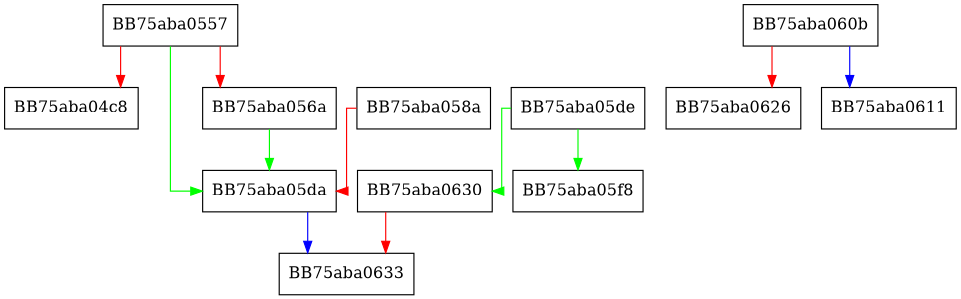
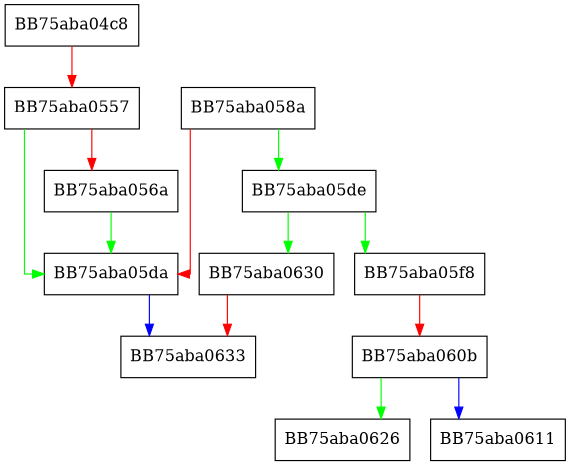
(121, 61) -> (72, 61)
(772, 61) -> (381, 392)
none -> (279, 144)
none -> (420, 310)
